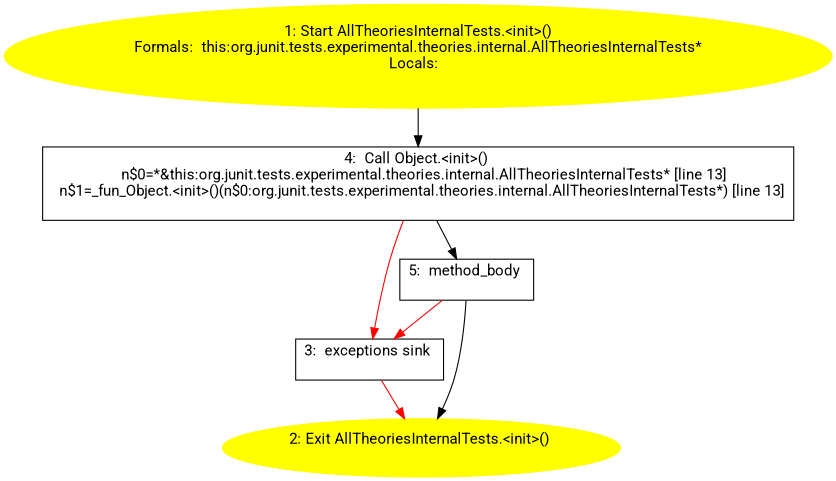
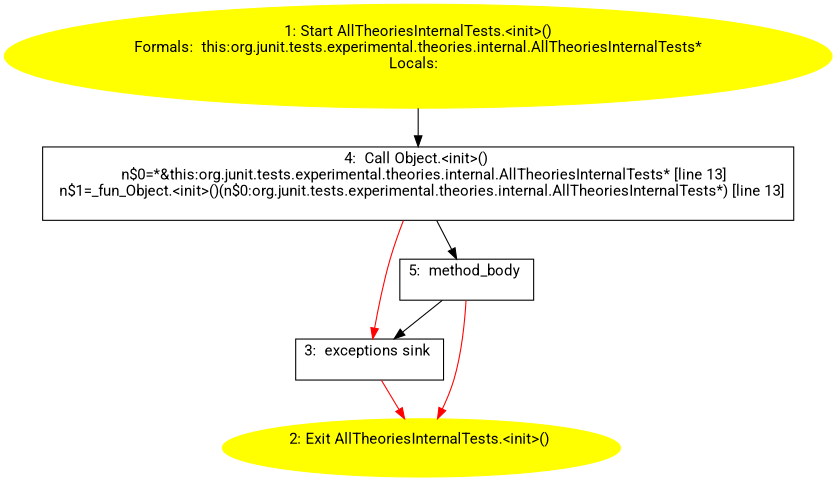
(423, 316) -> (423, 316)
(459, 356) -> (459, 356)
